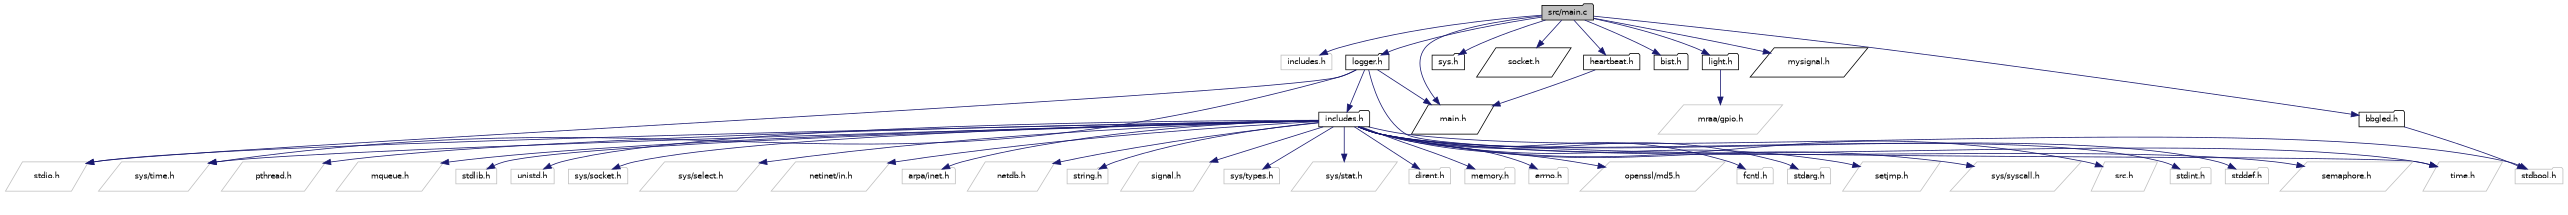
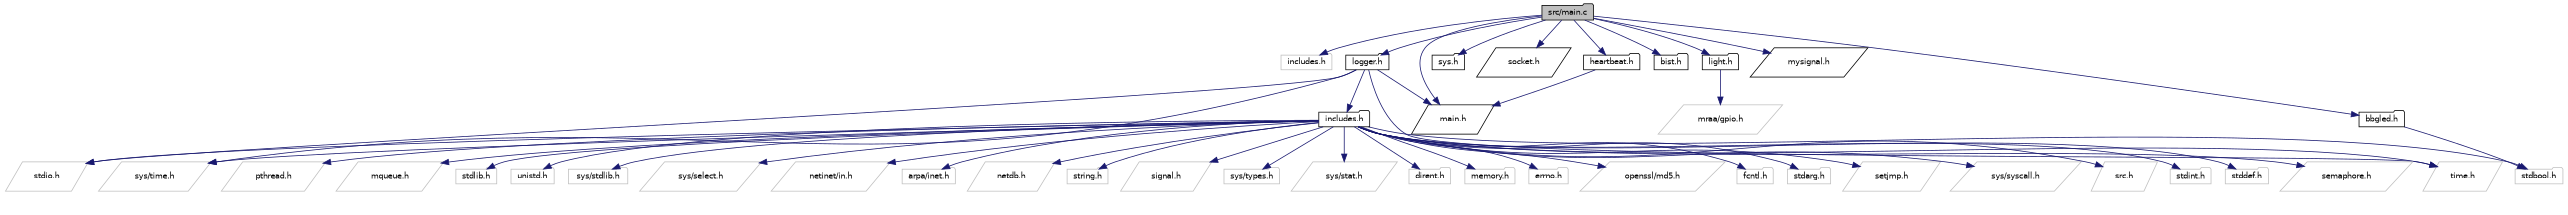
(598, 177) -> (598, 177)
